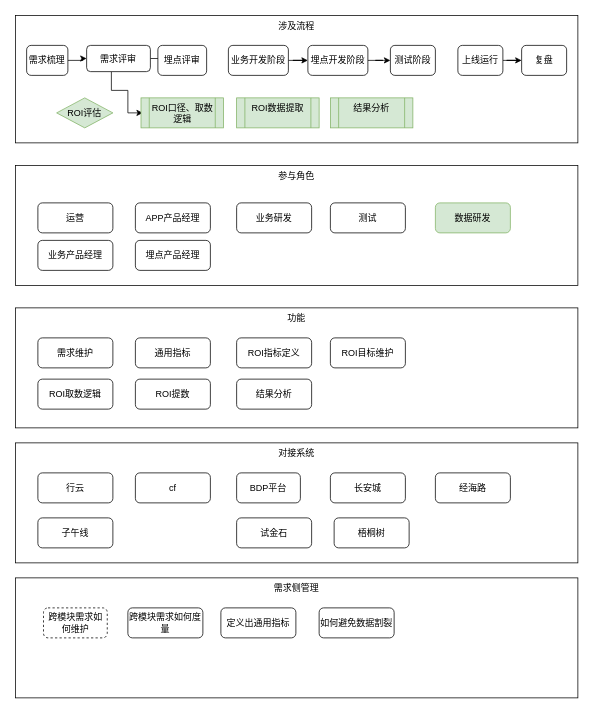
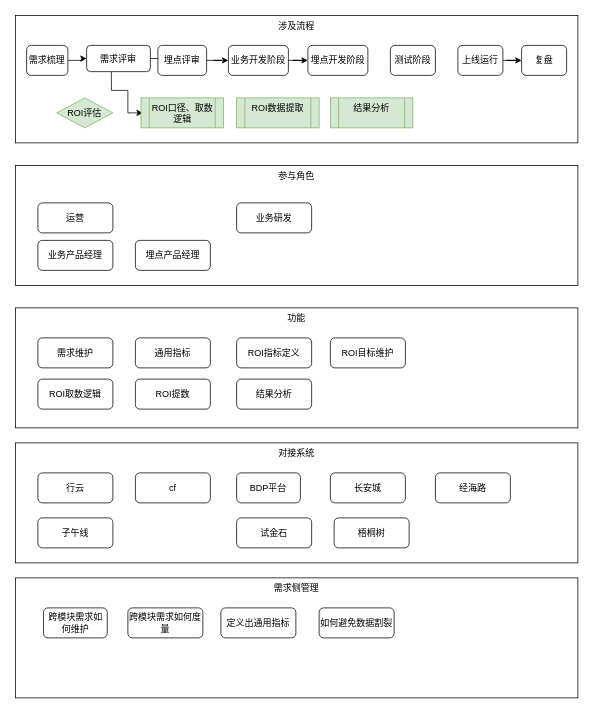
none -> (221, 60)
(382, 60) -> none
(173, 218) -> none
(368, 218) -> none
(473, 218) -> none
(75, 623) -> (75, 623)
